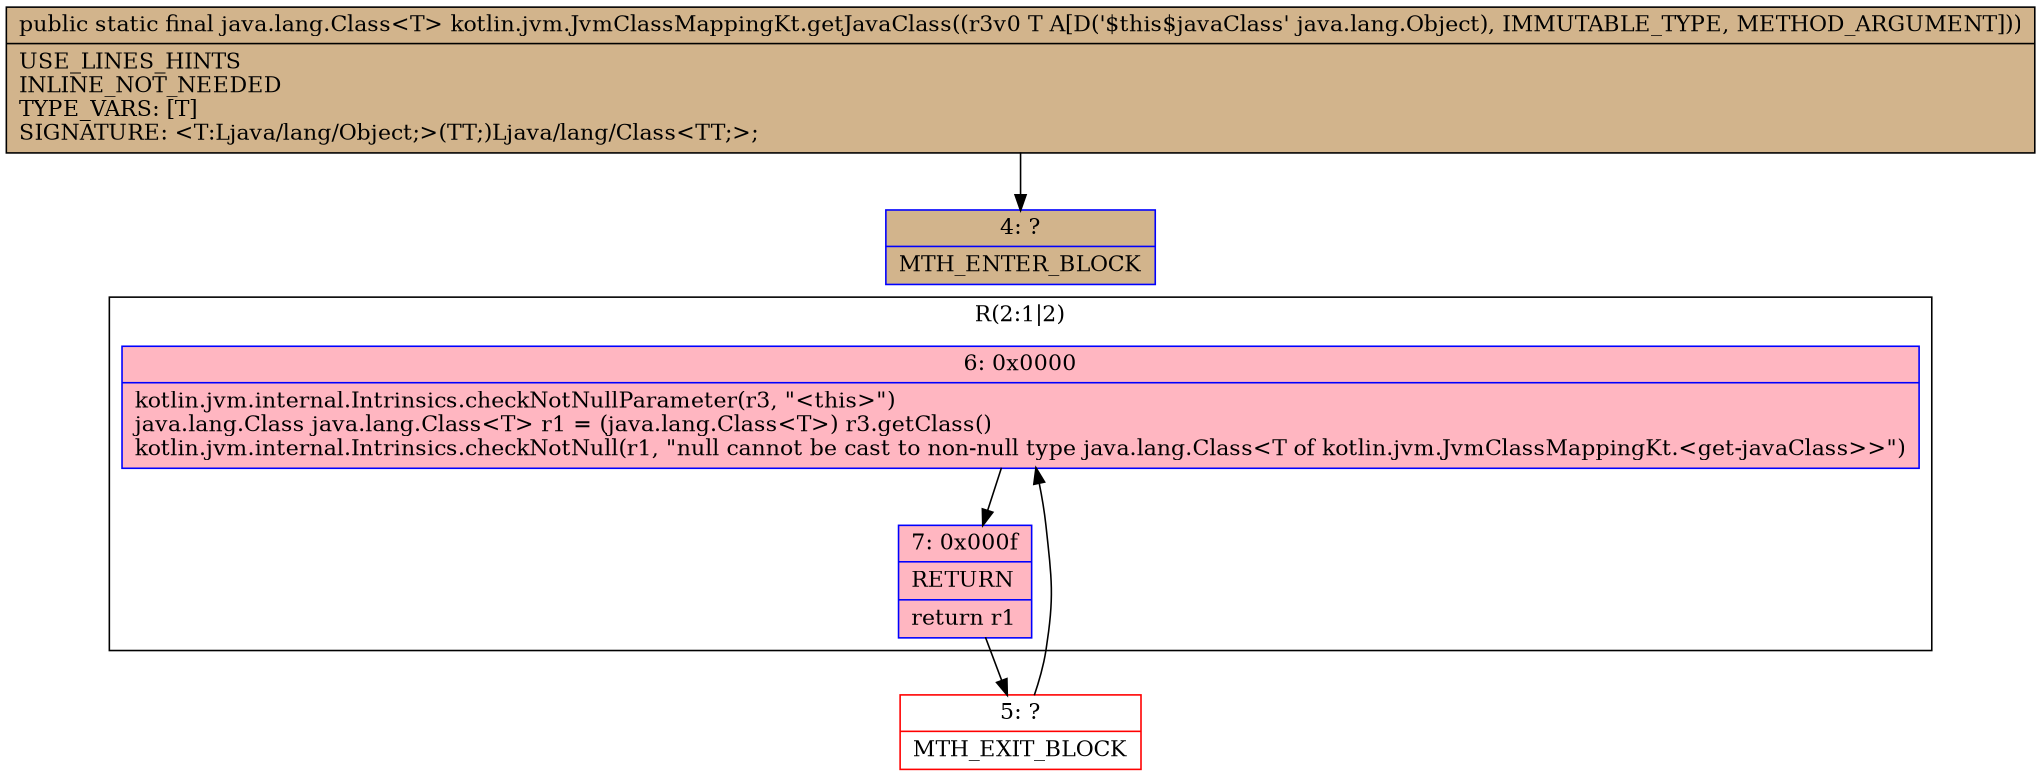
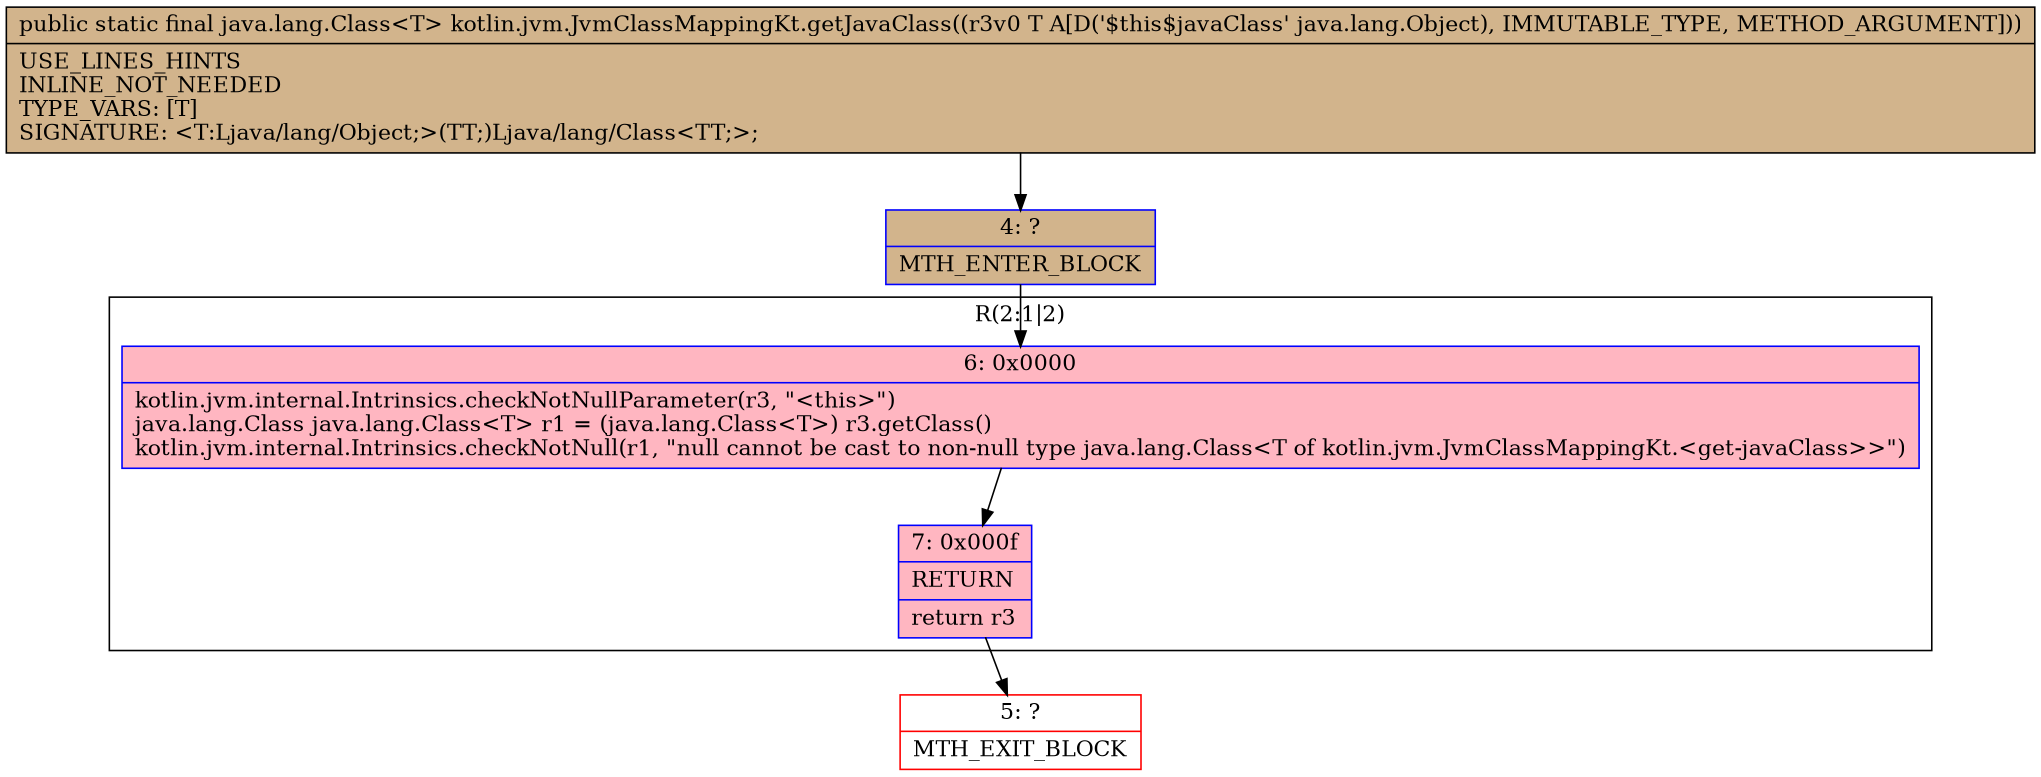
(1051, 590) -> (1021, 308)
(964, 618) -> (964, 618)
